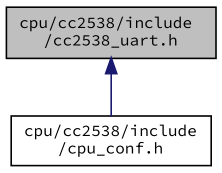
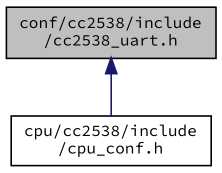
(111, 33) -> (111, 33)
